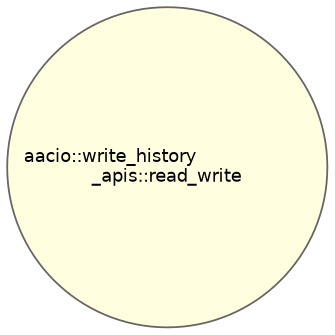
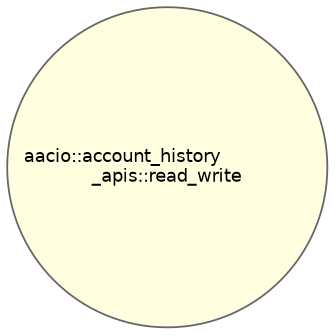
(167, 167) -> (167, 167)
